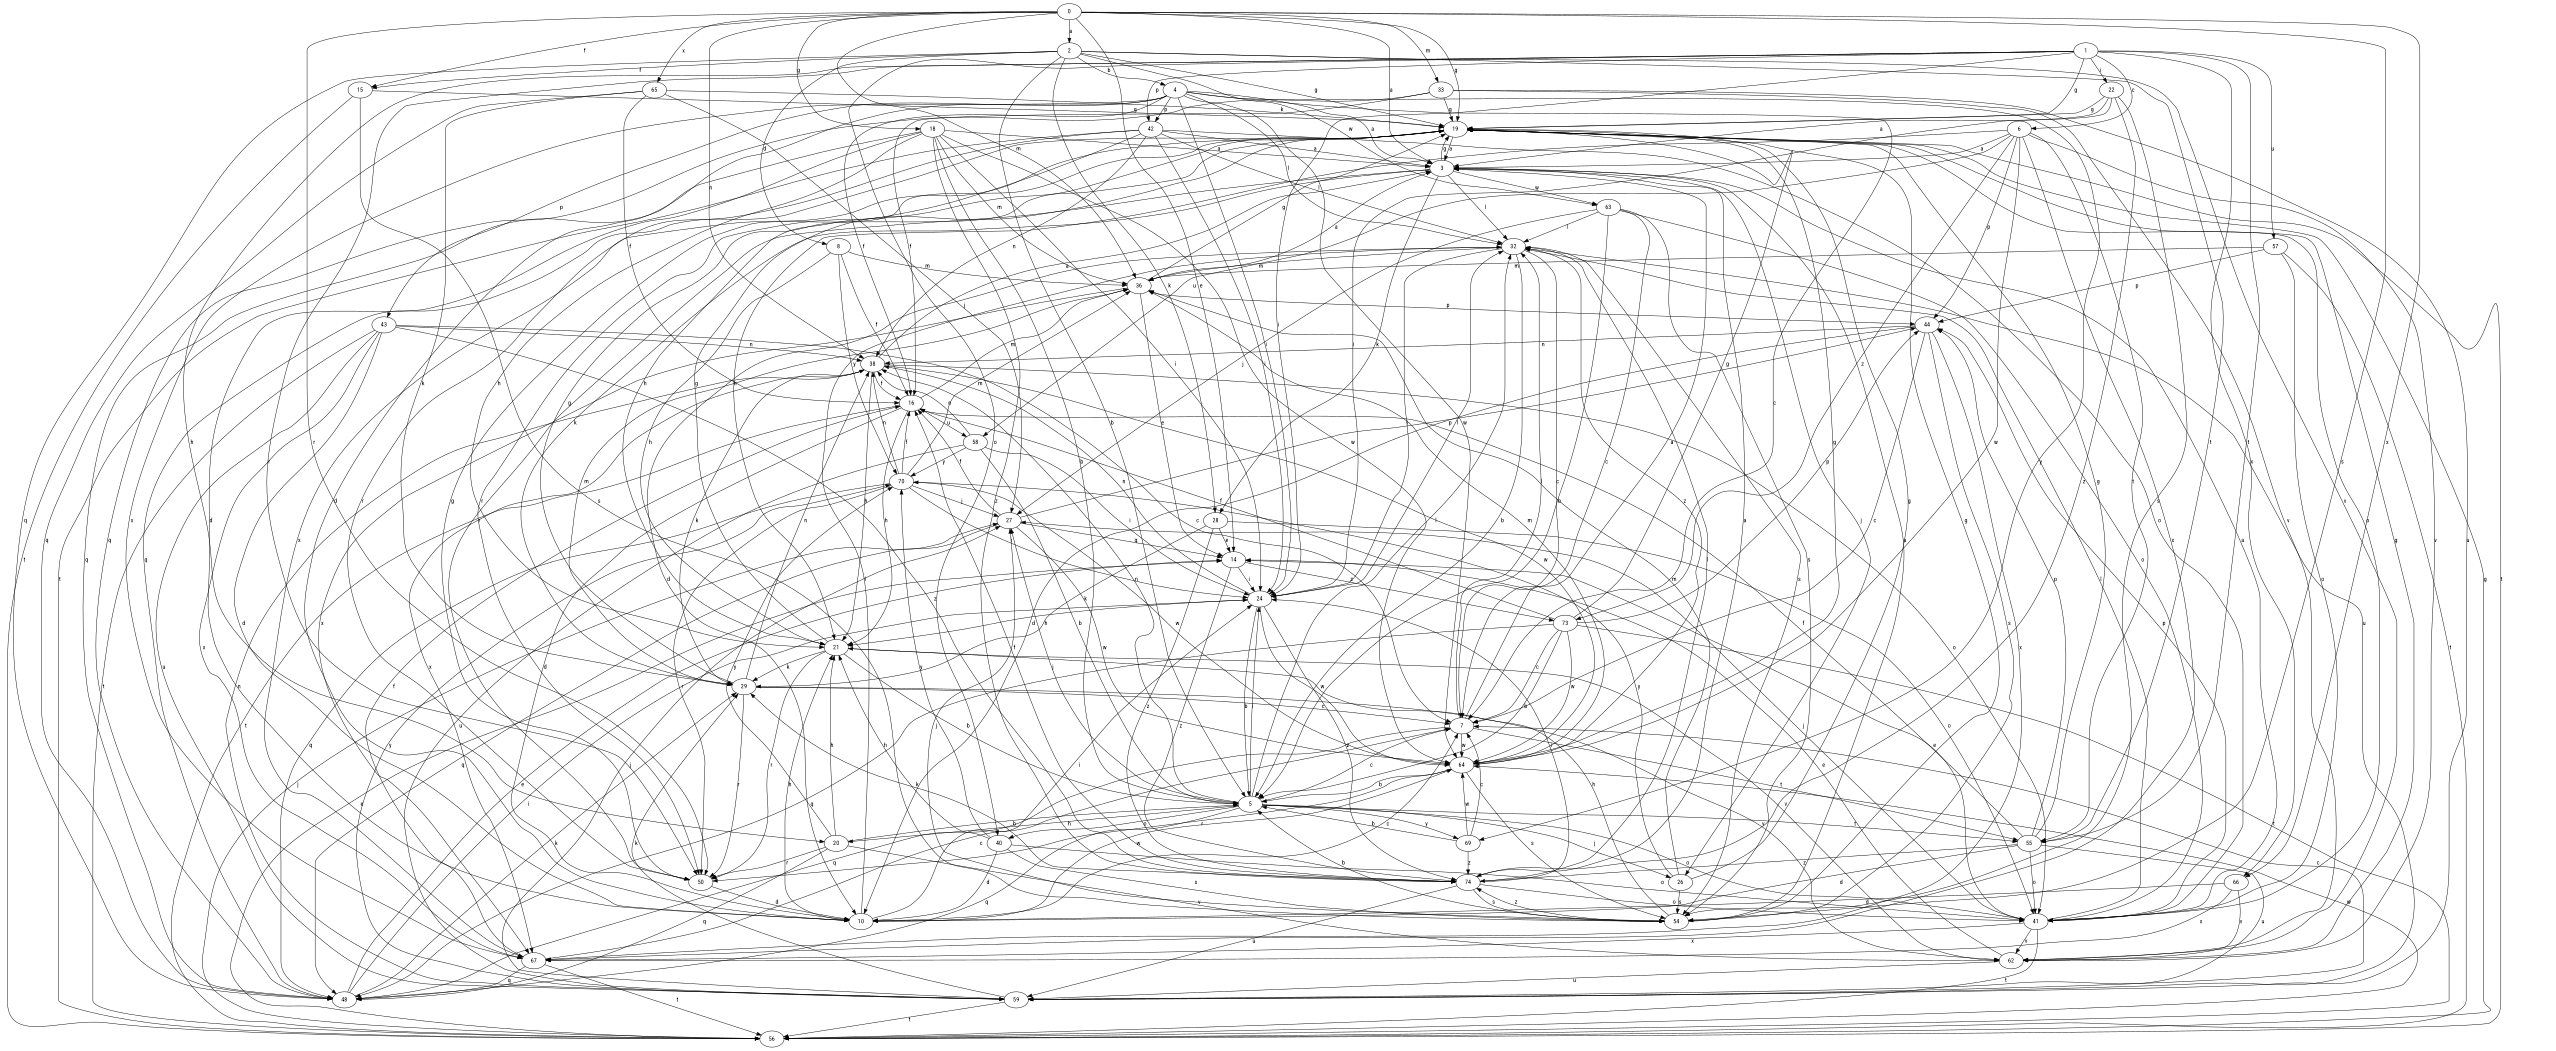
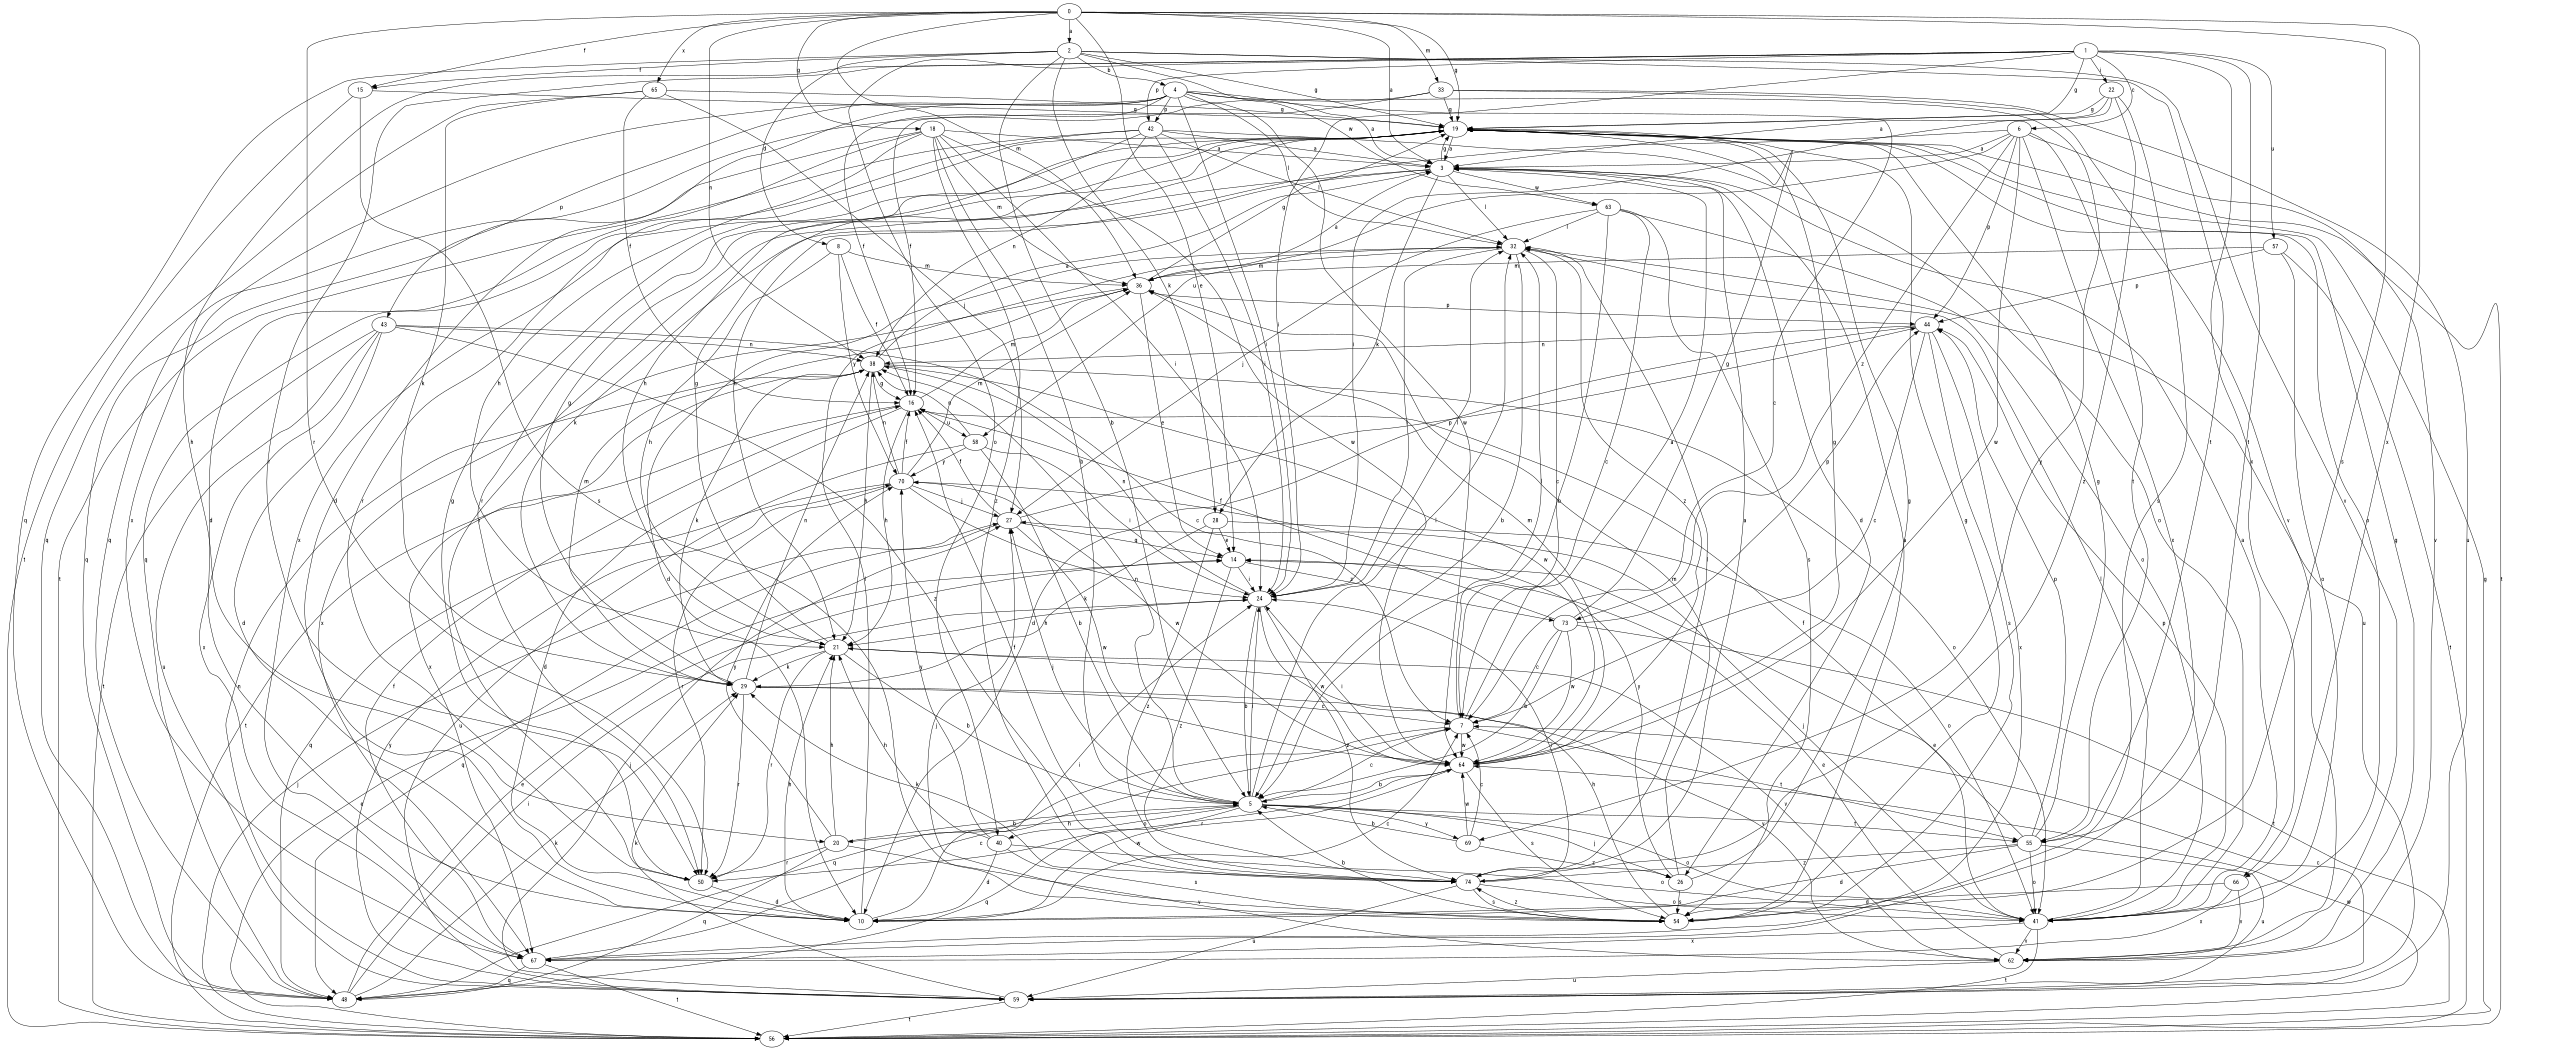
(1282, 110) -> (1282, 110)
(882, 384) -> (882, 384)
(1861, 521) -> (1861, 521)
(1788, 535) -> none
none -> (1353, 707)
(924, 715) -> none
(1468, 861) -> (1568, 862)
